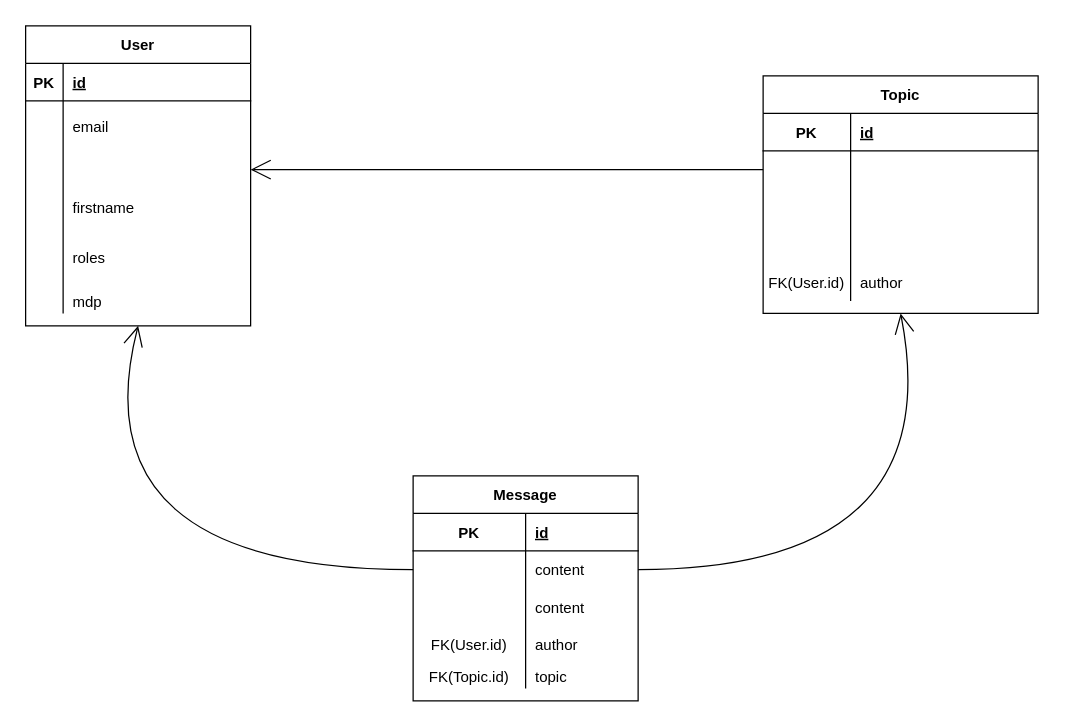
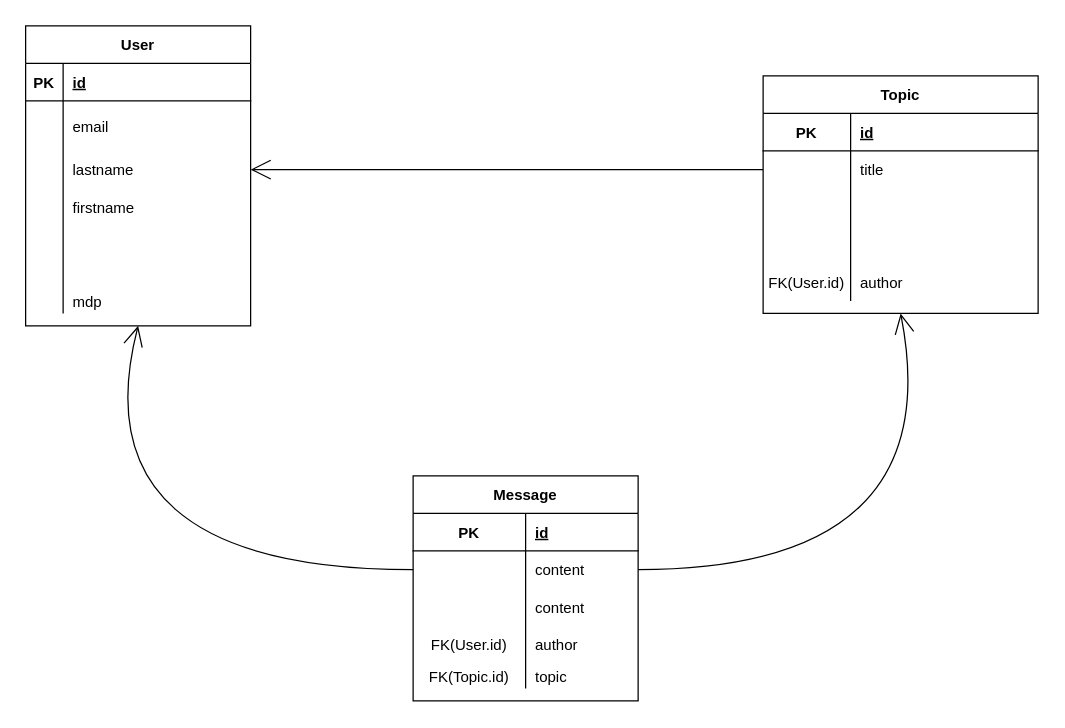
none -> (157, 169)
none -> (944, 169)
(157, 257) -> none
